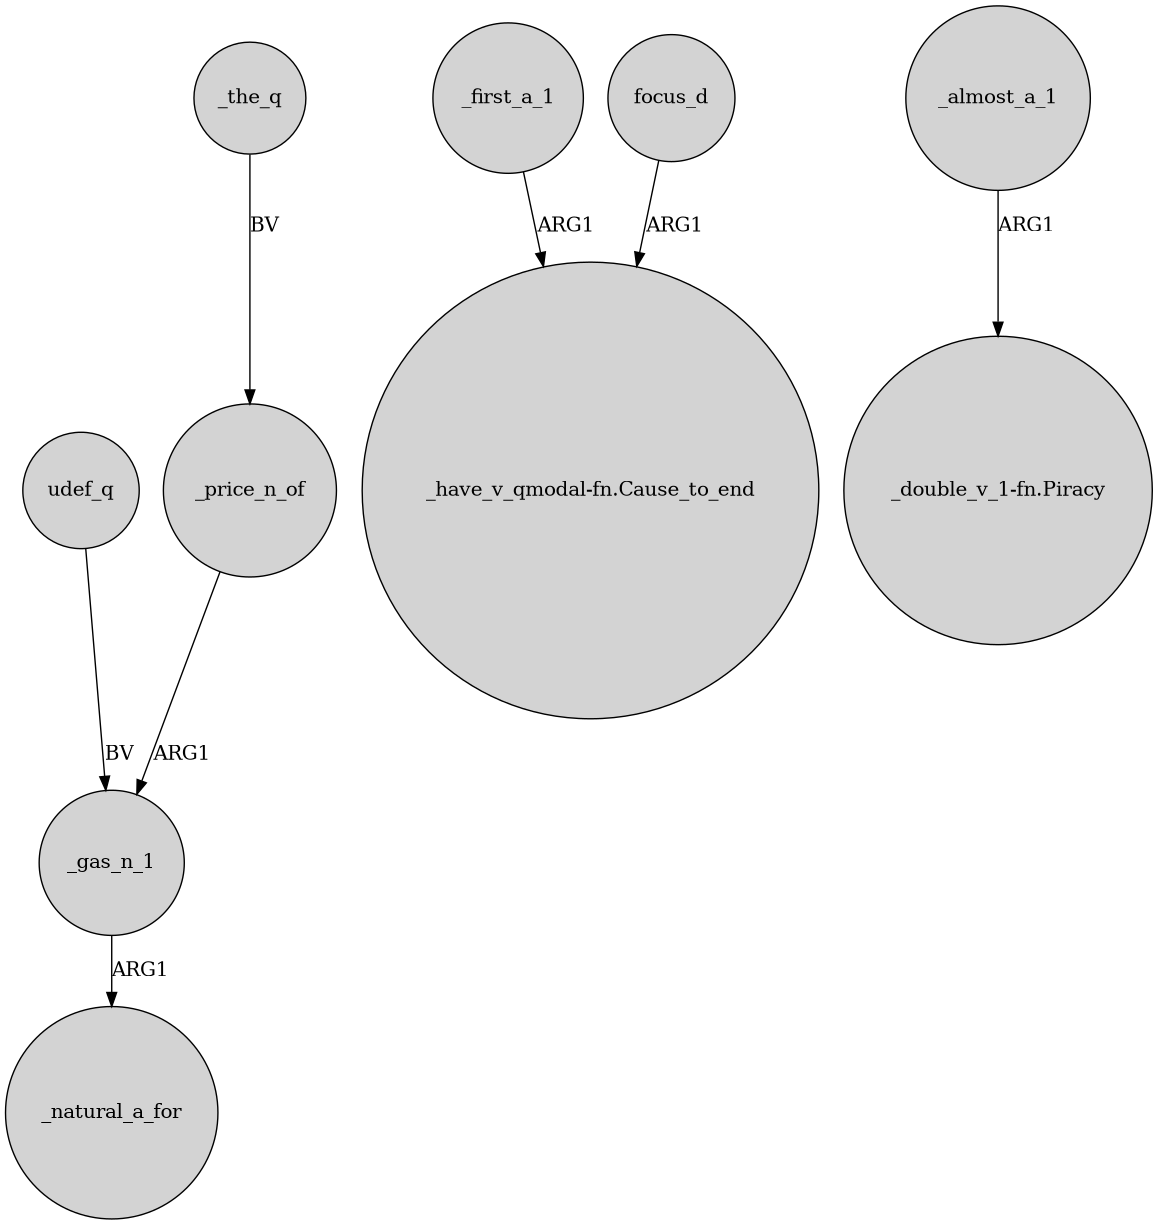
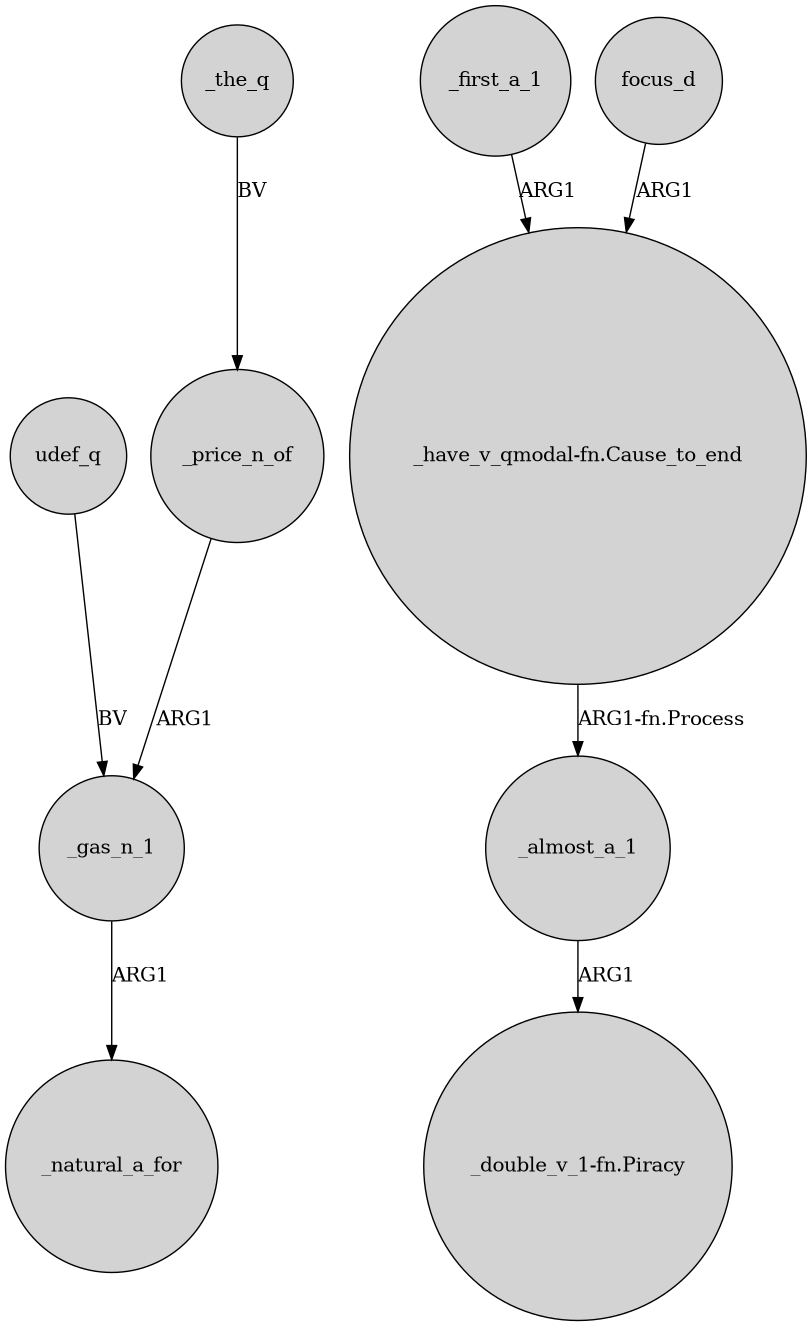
none -> (578, 713)
